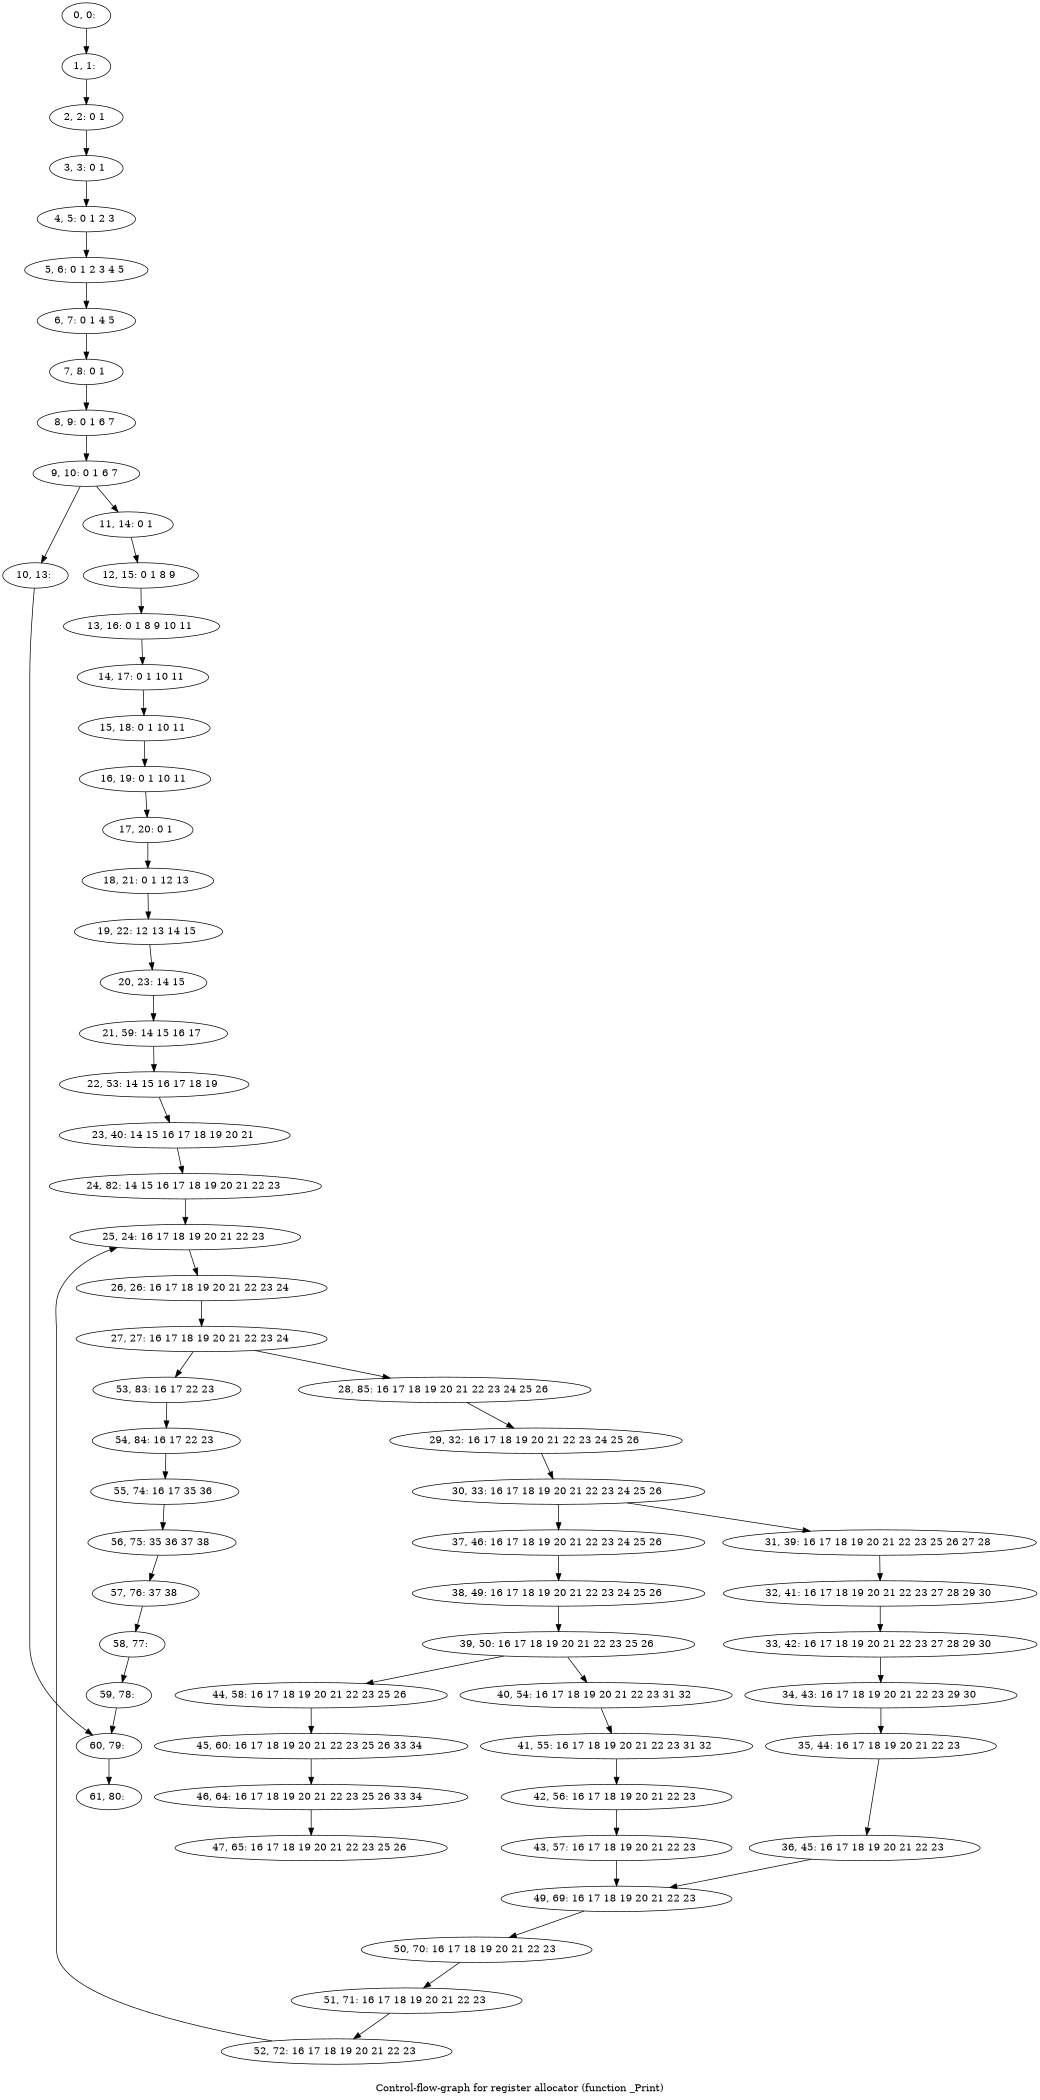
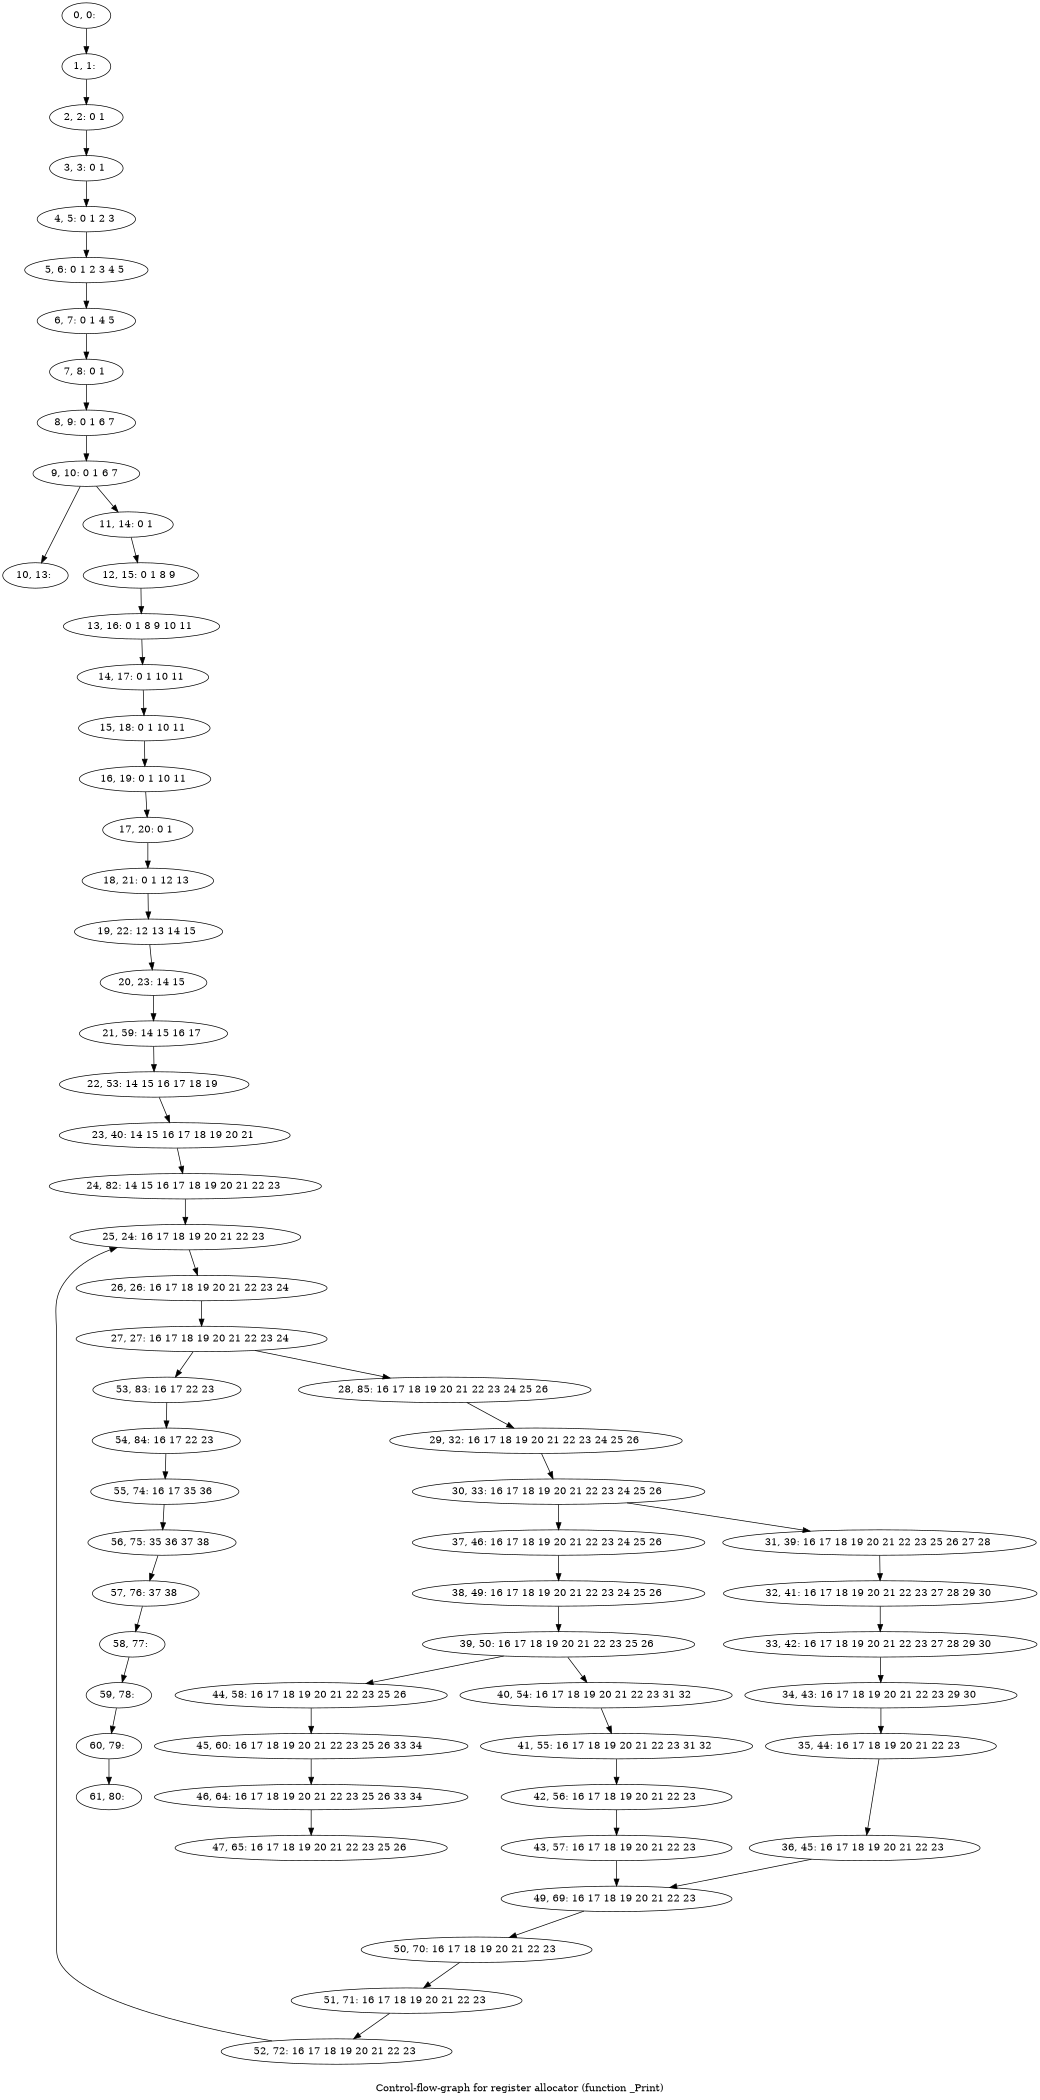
(30, 1170) -> none
